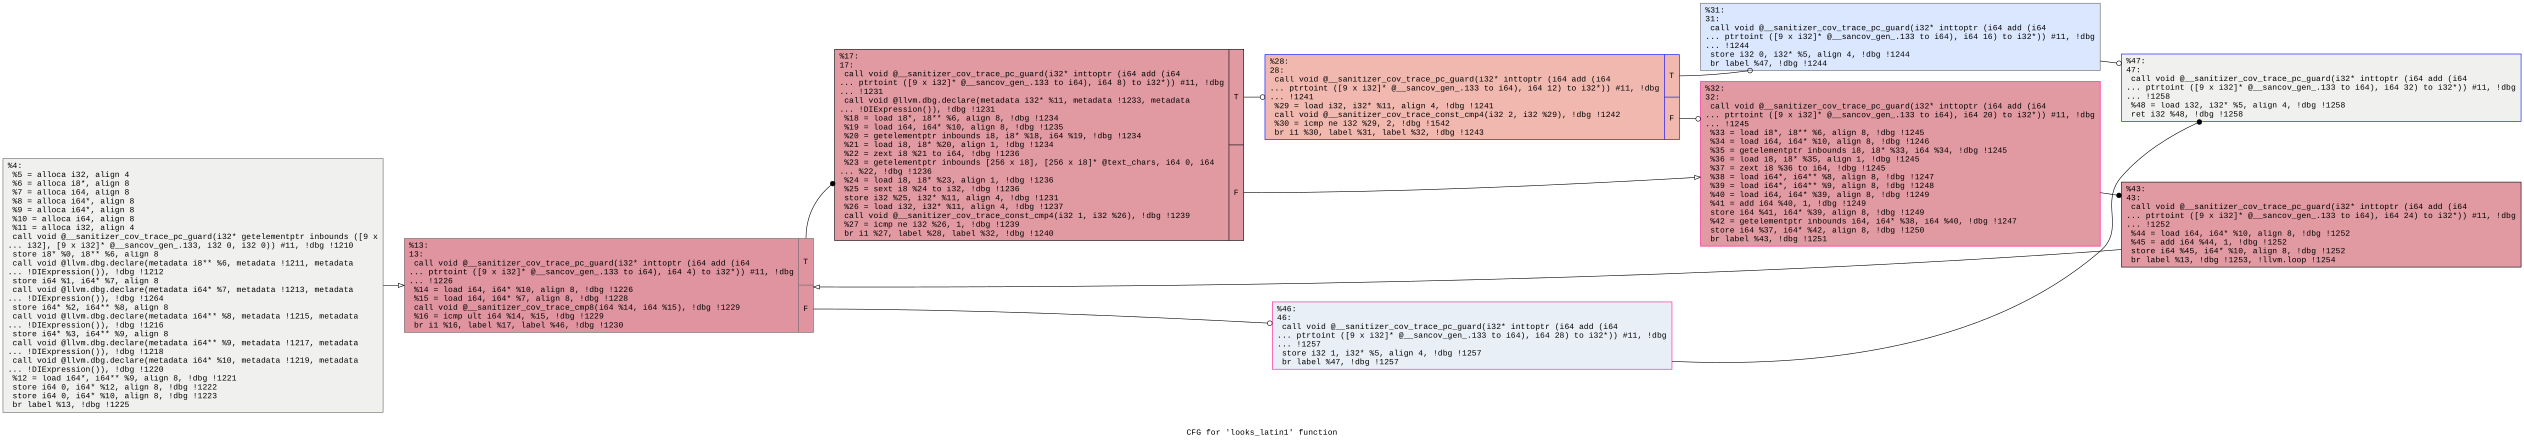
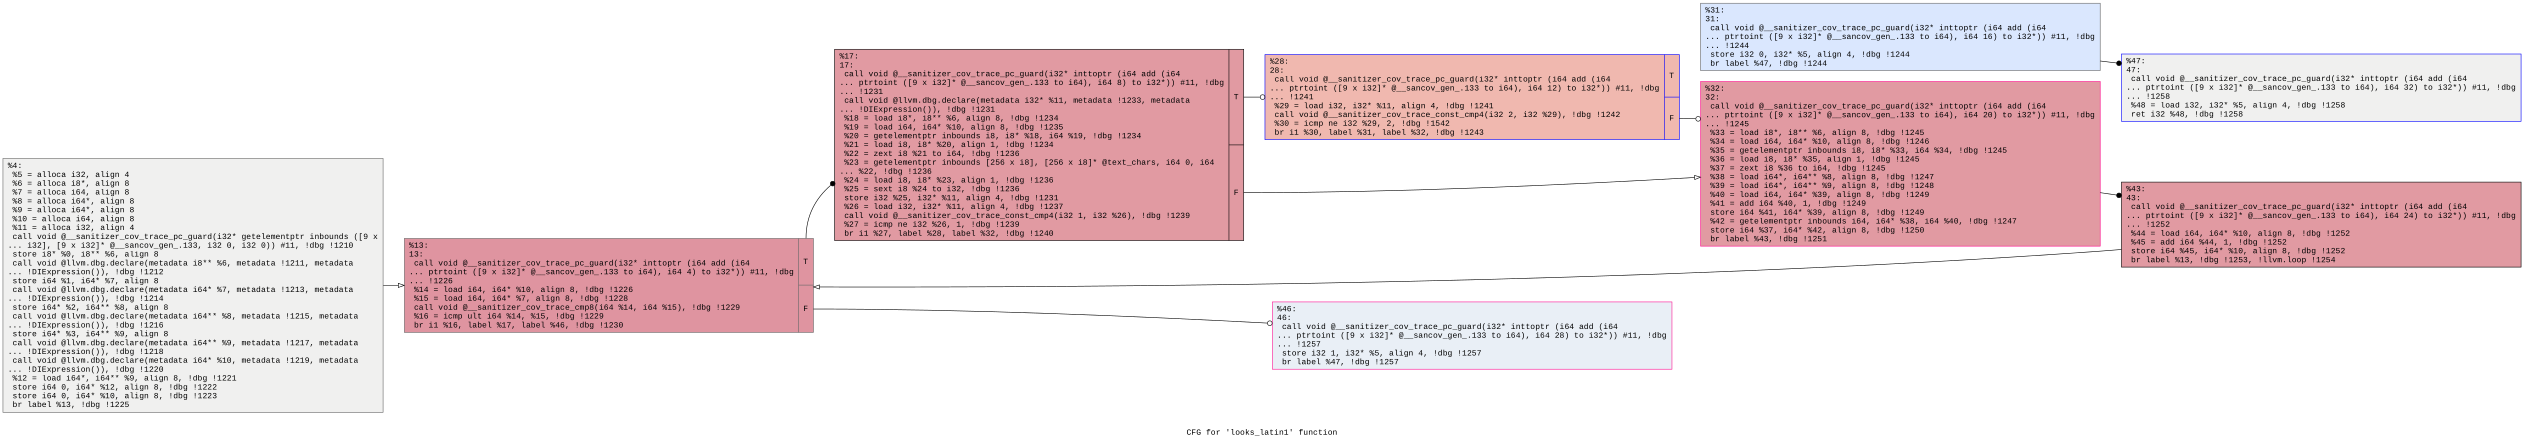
(2108, 62) -> (2108, 62)
(1714, 74) -> none
(86, 298) -> (86, 298)
(1980, 320) -> none
